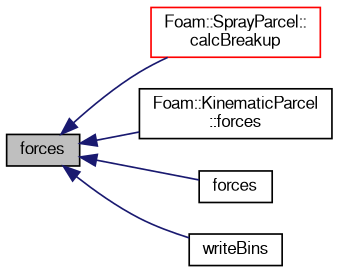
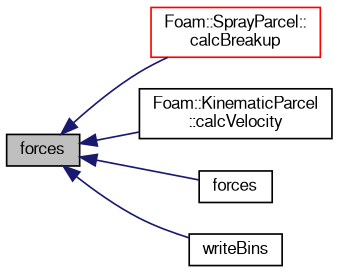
(236, 114) -> (236, 114)
